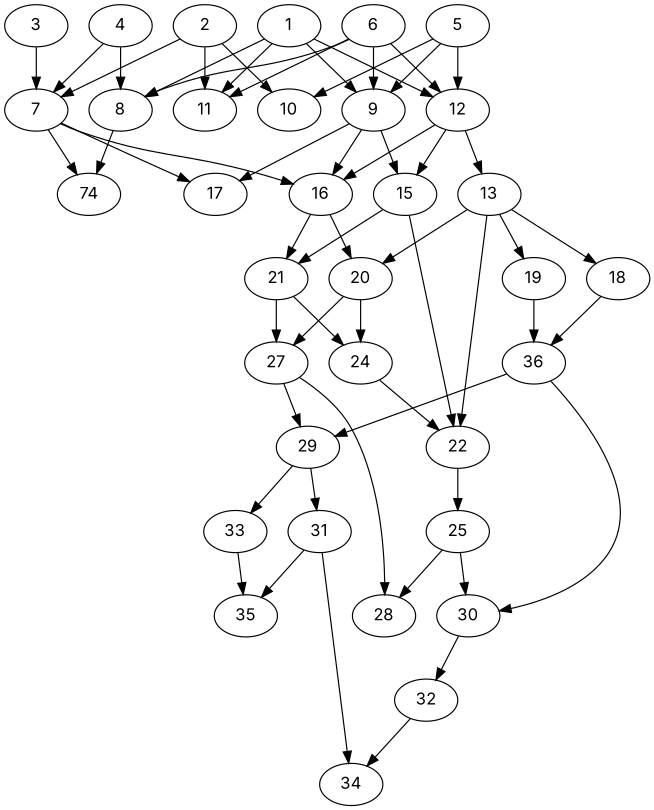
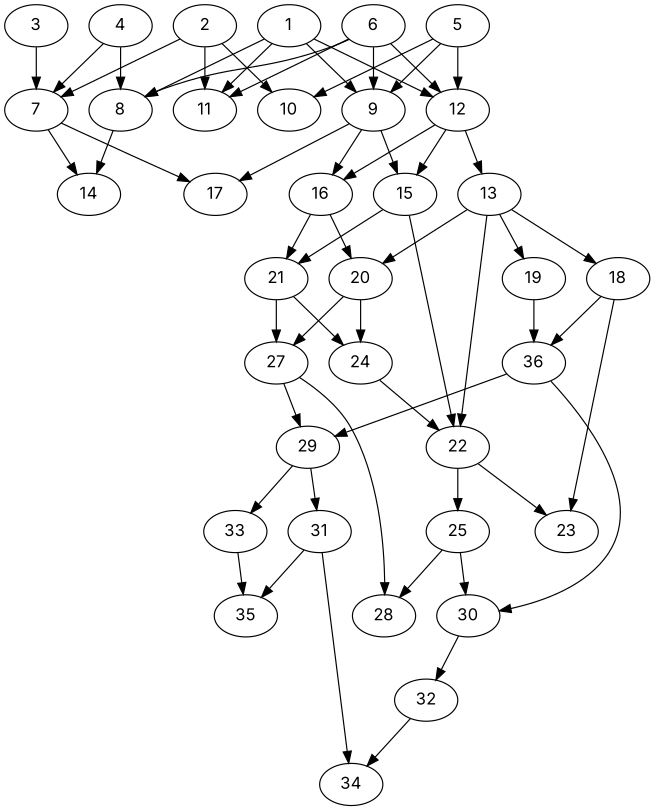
(170, 155) -> none
(89, 194) -> (89, 194)
none -> (567, 532)
